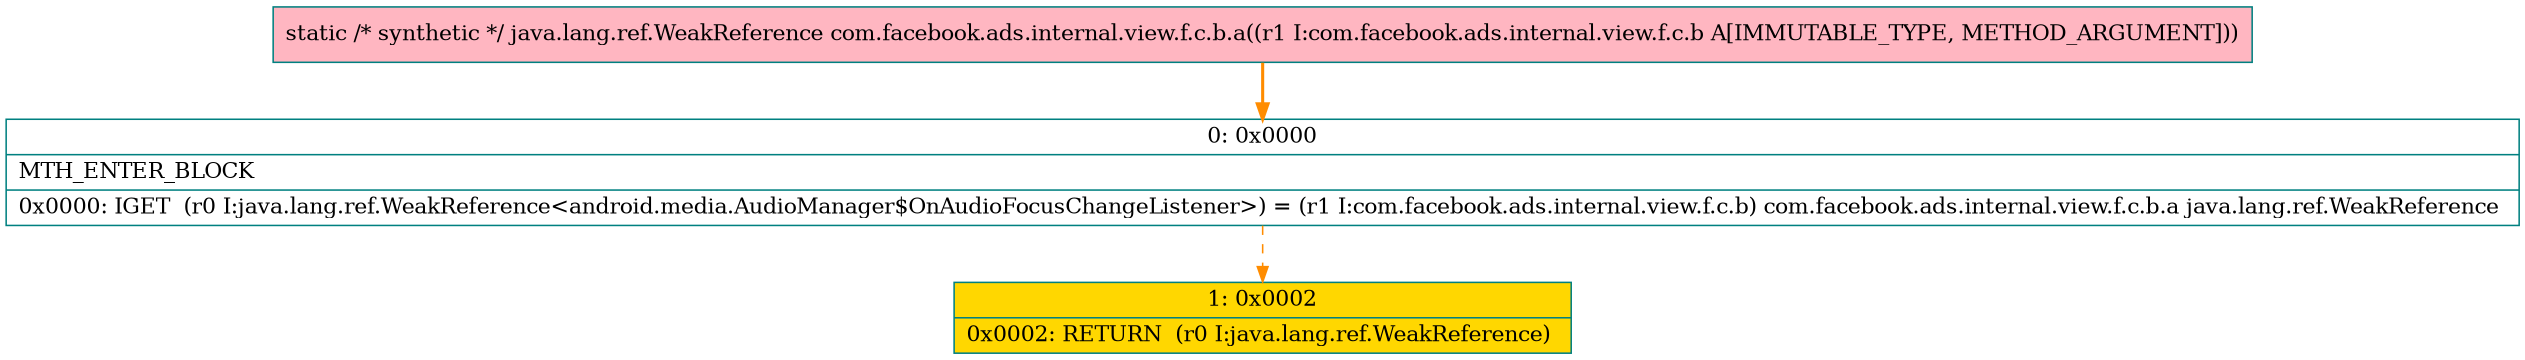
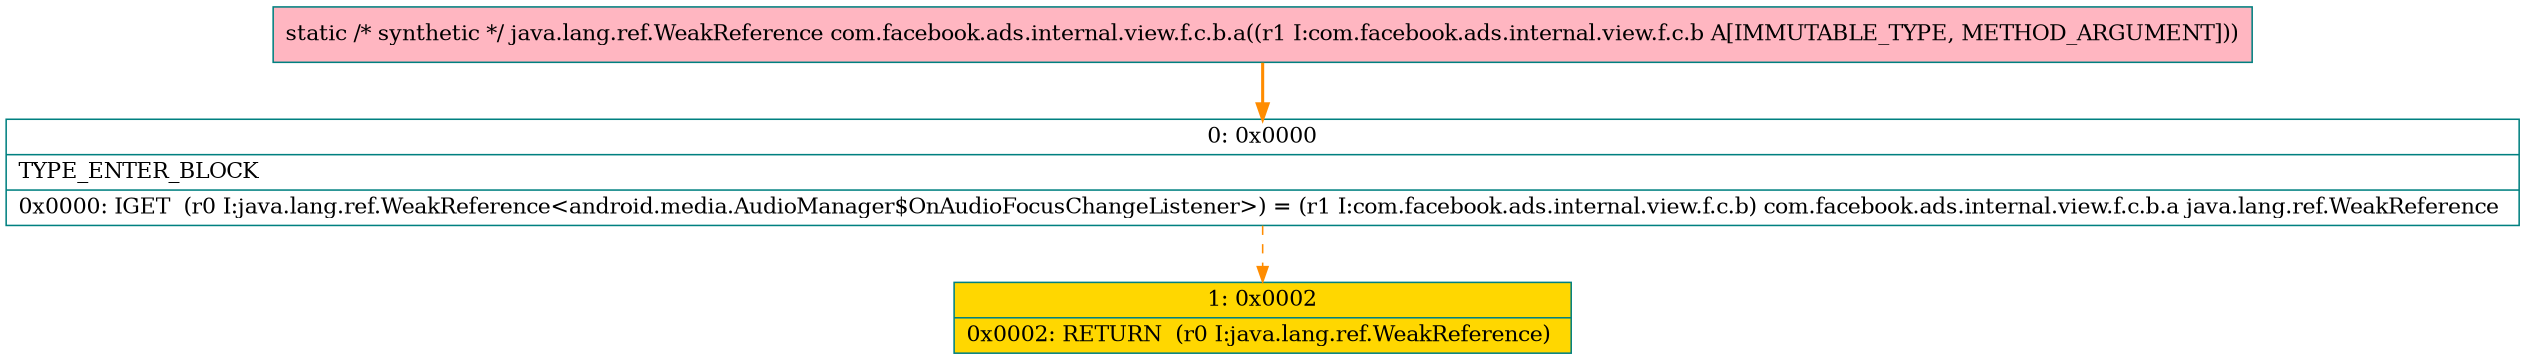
(137, 172) -> (139, 172)
